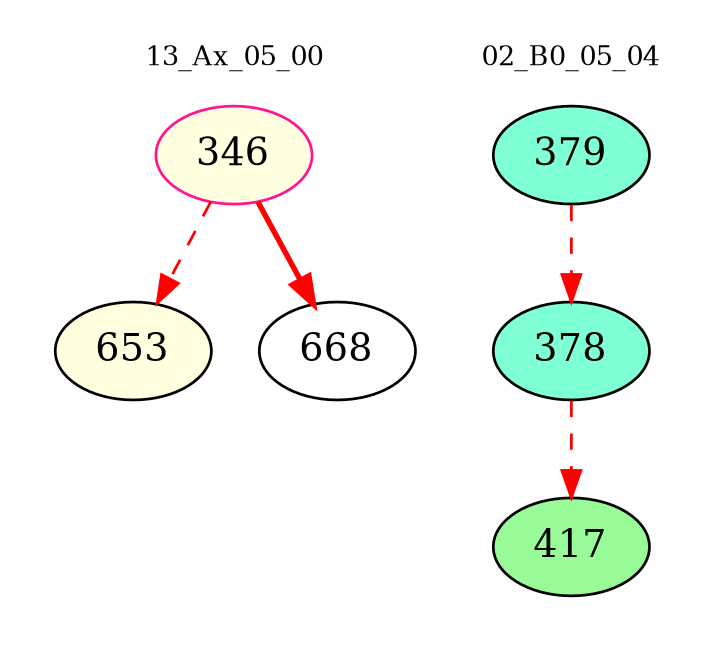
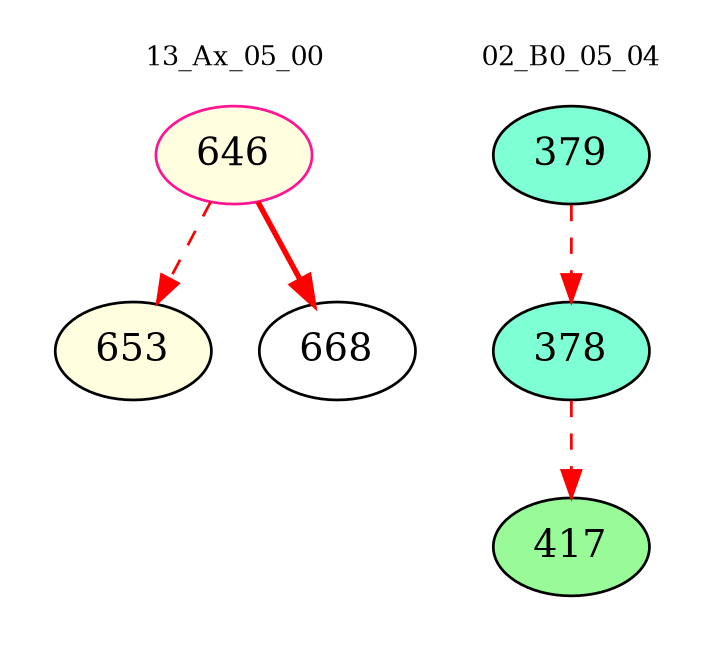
(234, 155) -> (234, 155)
